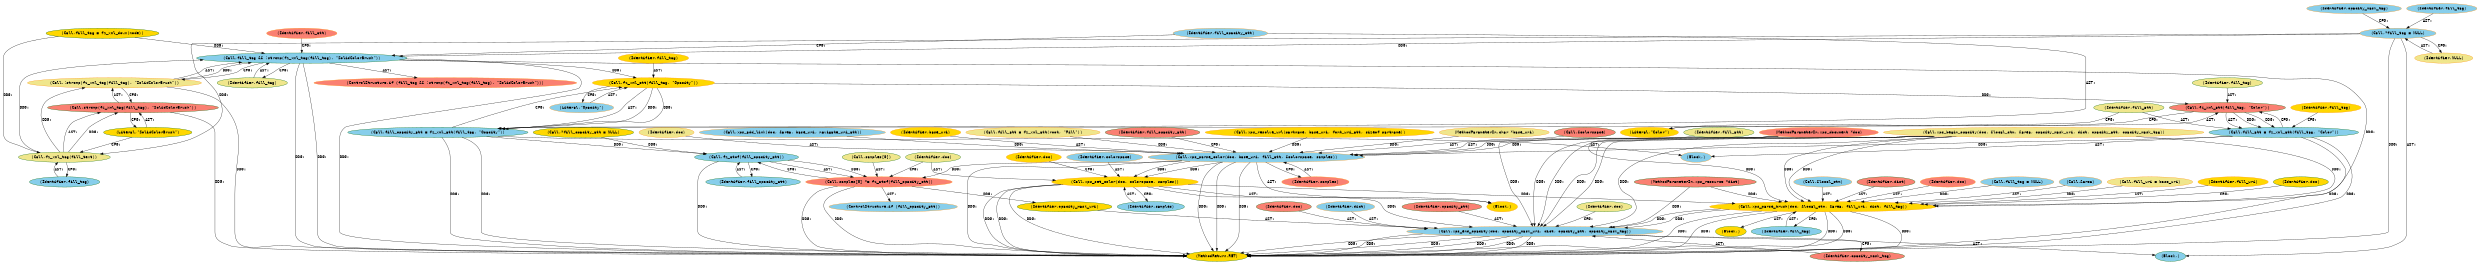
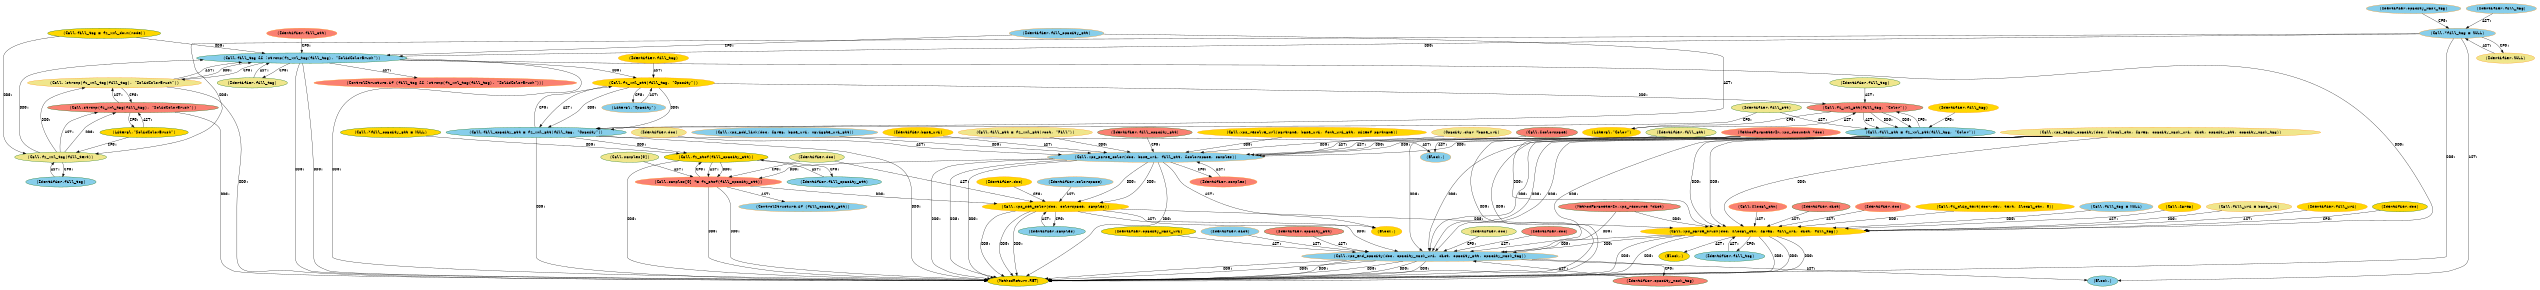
(1494, 132) -> (1471, 132)
(747, 157) -> (716, 157)
(1823, 182) -> (1758, 207)
(2080, 182) -> (2180, 207)
(972, 194) -> (872, 196)
none -> (1995, 207)
